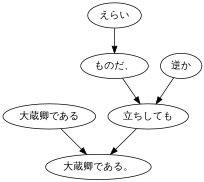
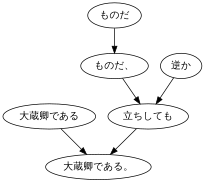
(115, 15) -> (115, 15)
